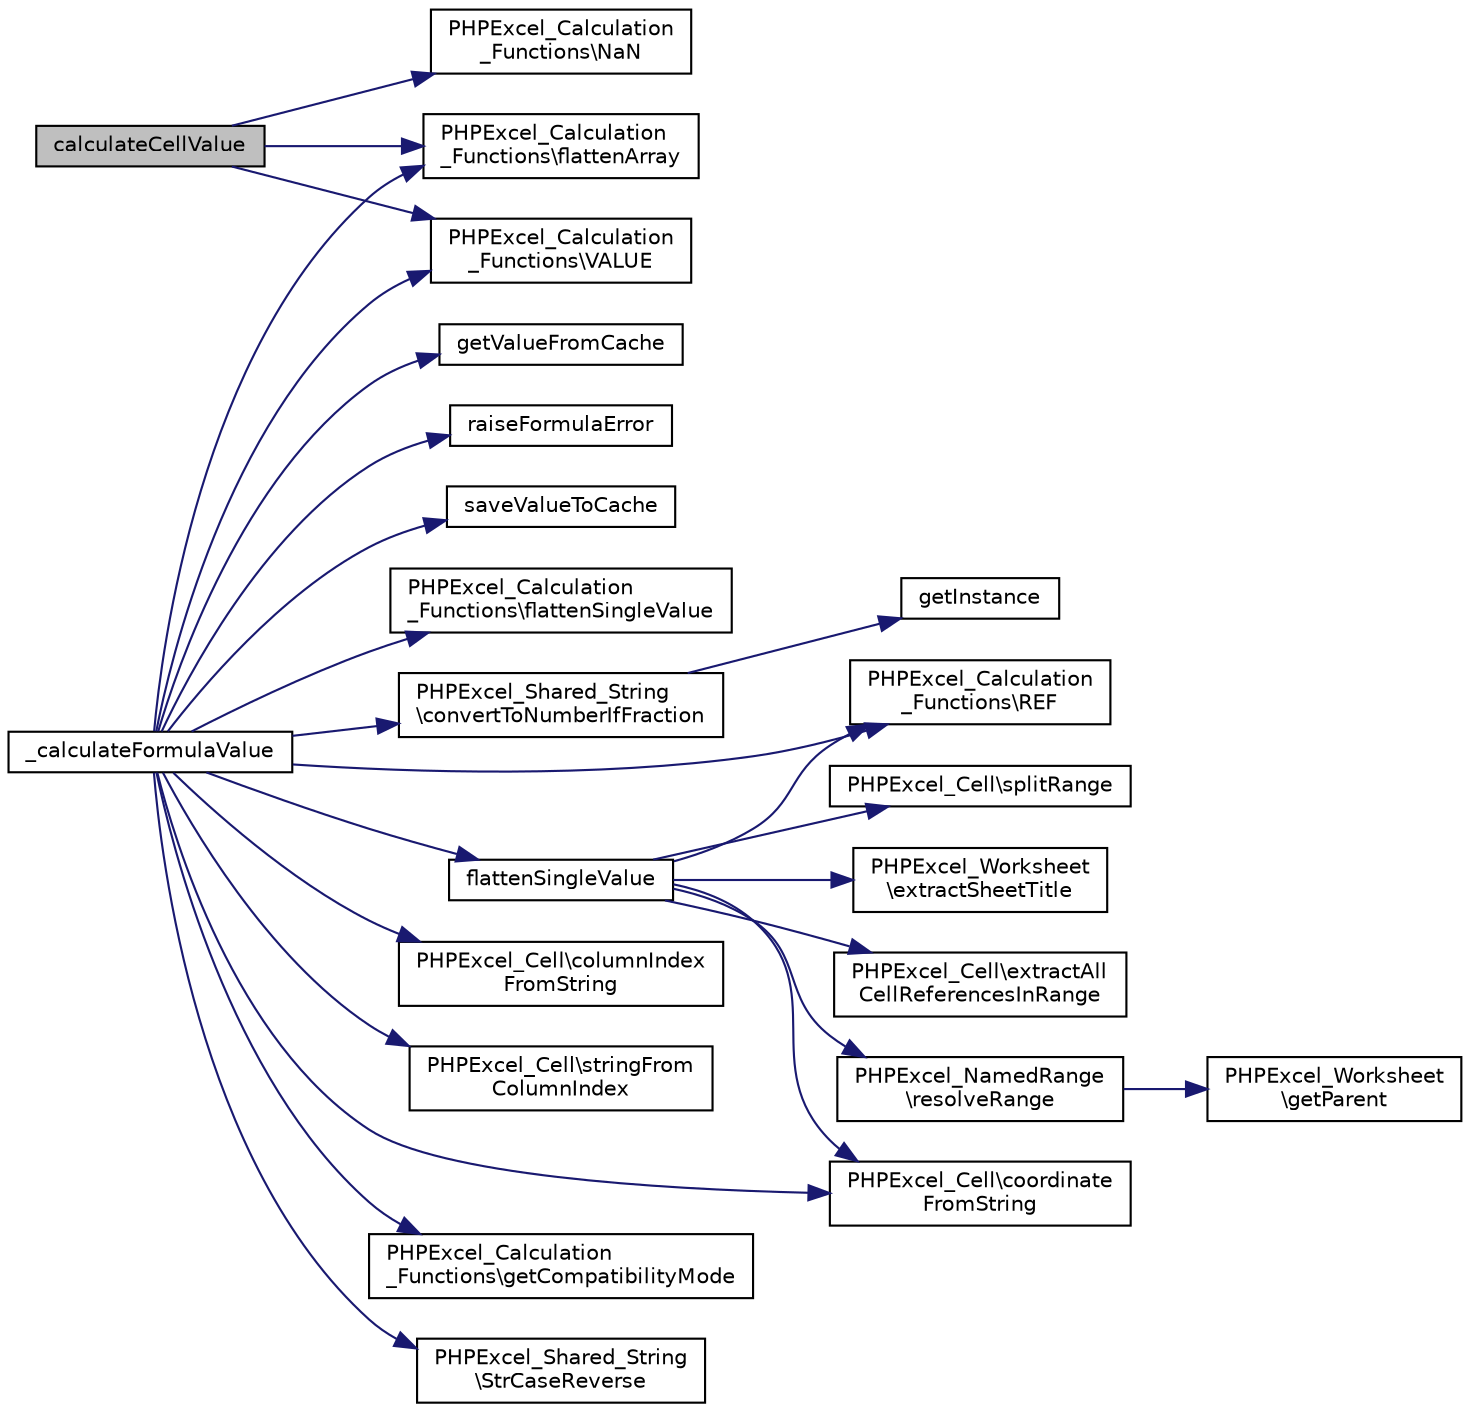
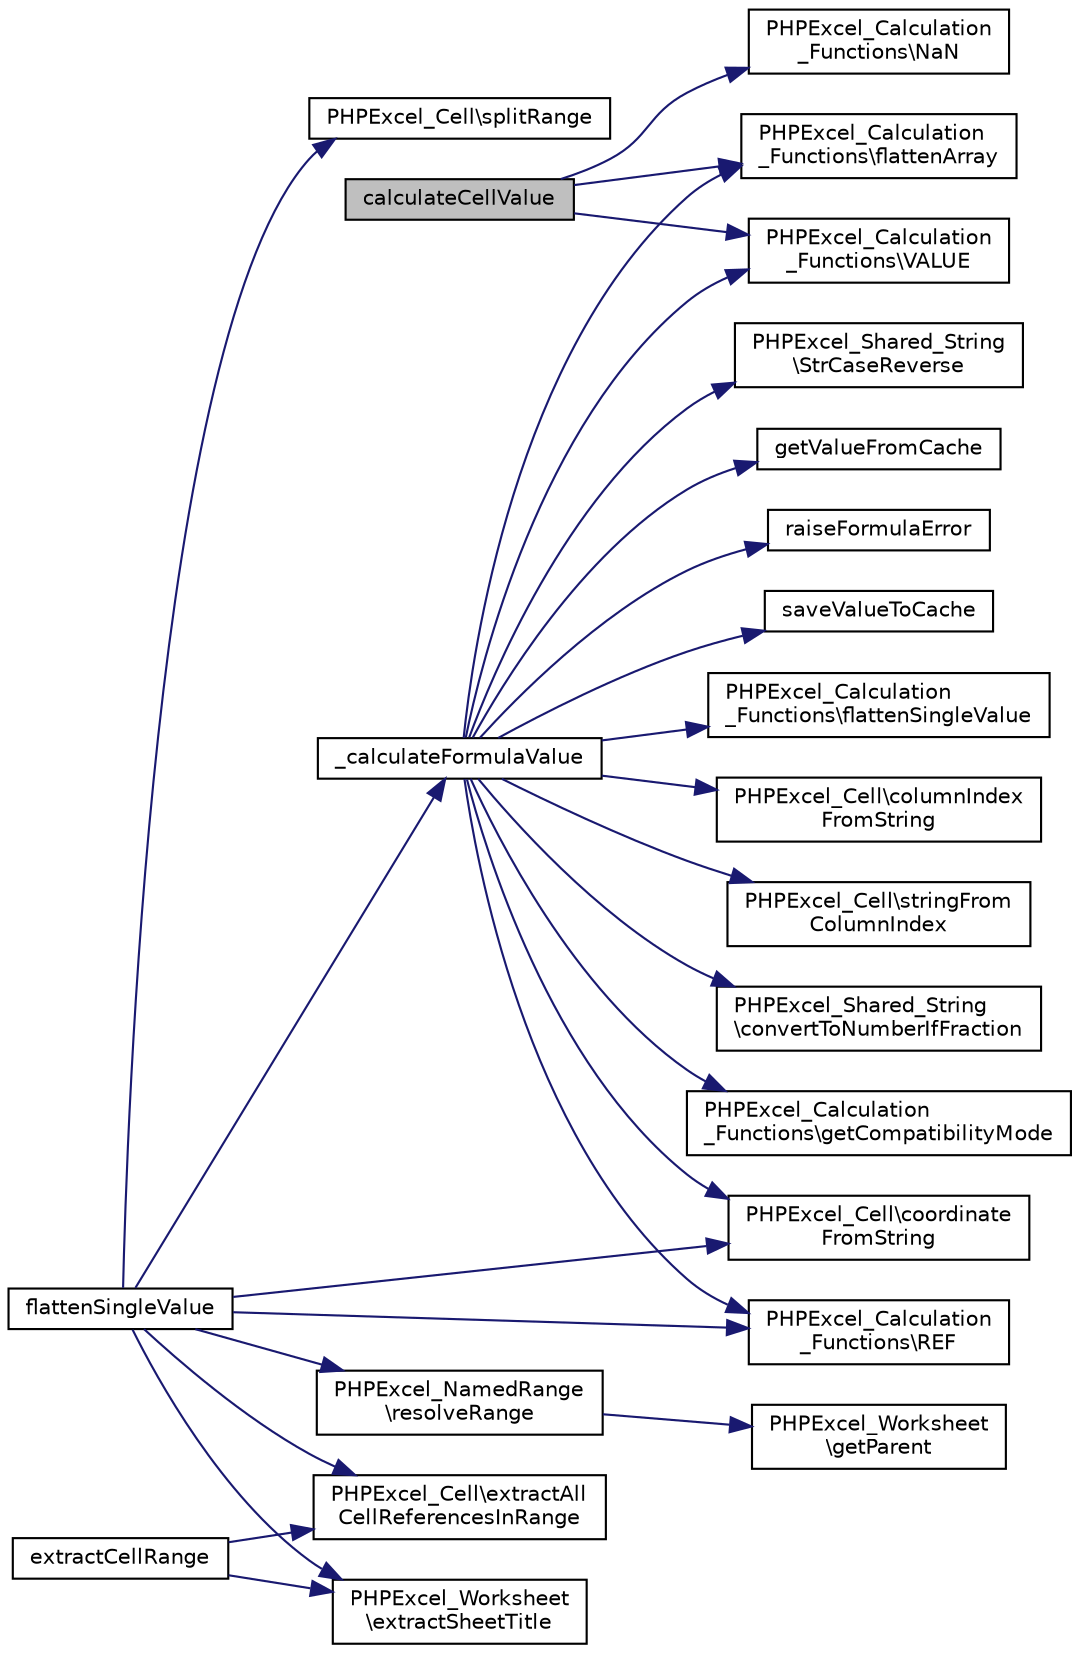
(980, 598) -> none
(331, 816) -> (285, 1042)
none -> (121, 1558)
